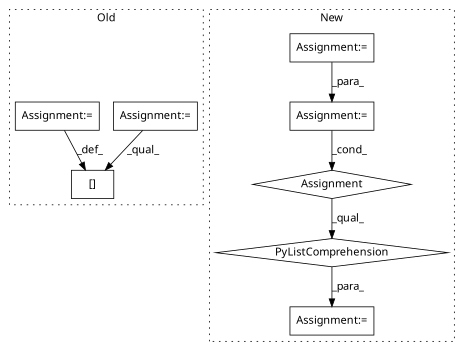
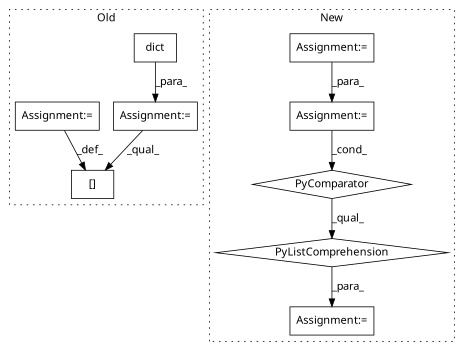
none -> (155, 48)
(332, 184) -> (332, 184)
